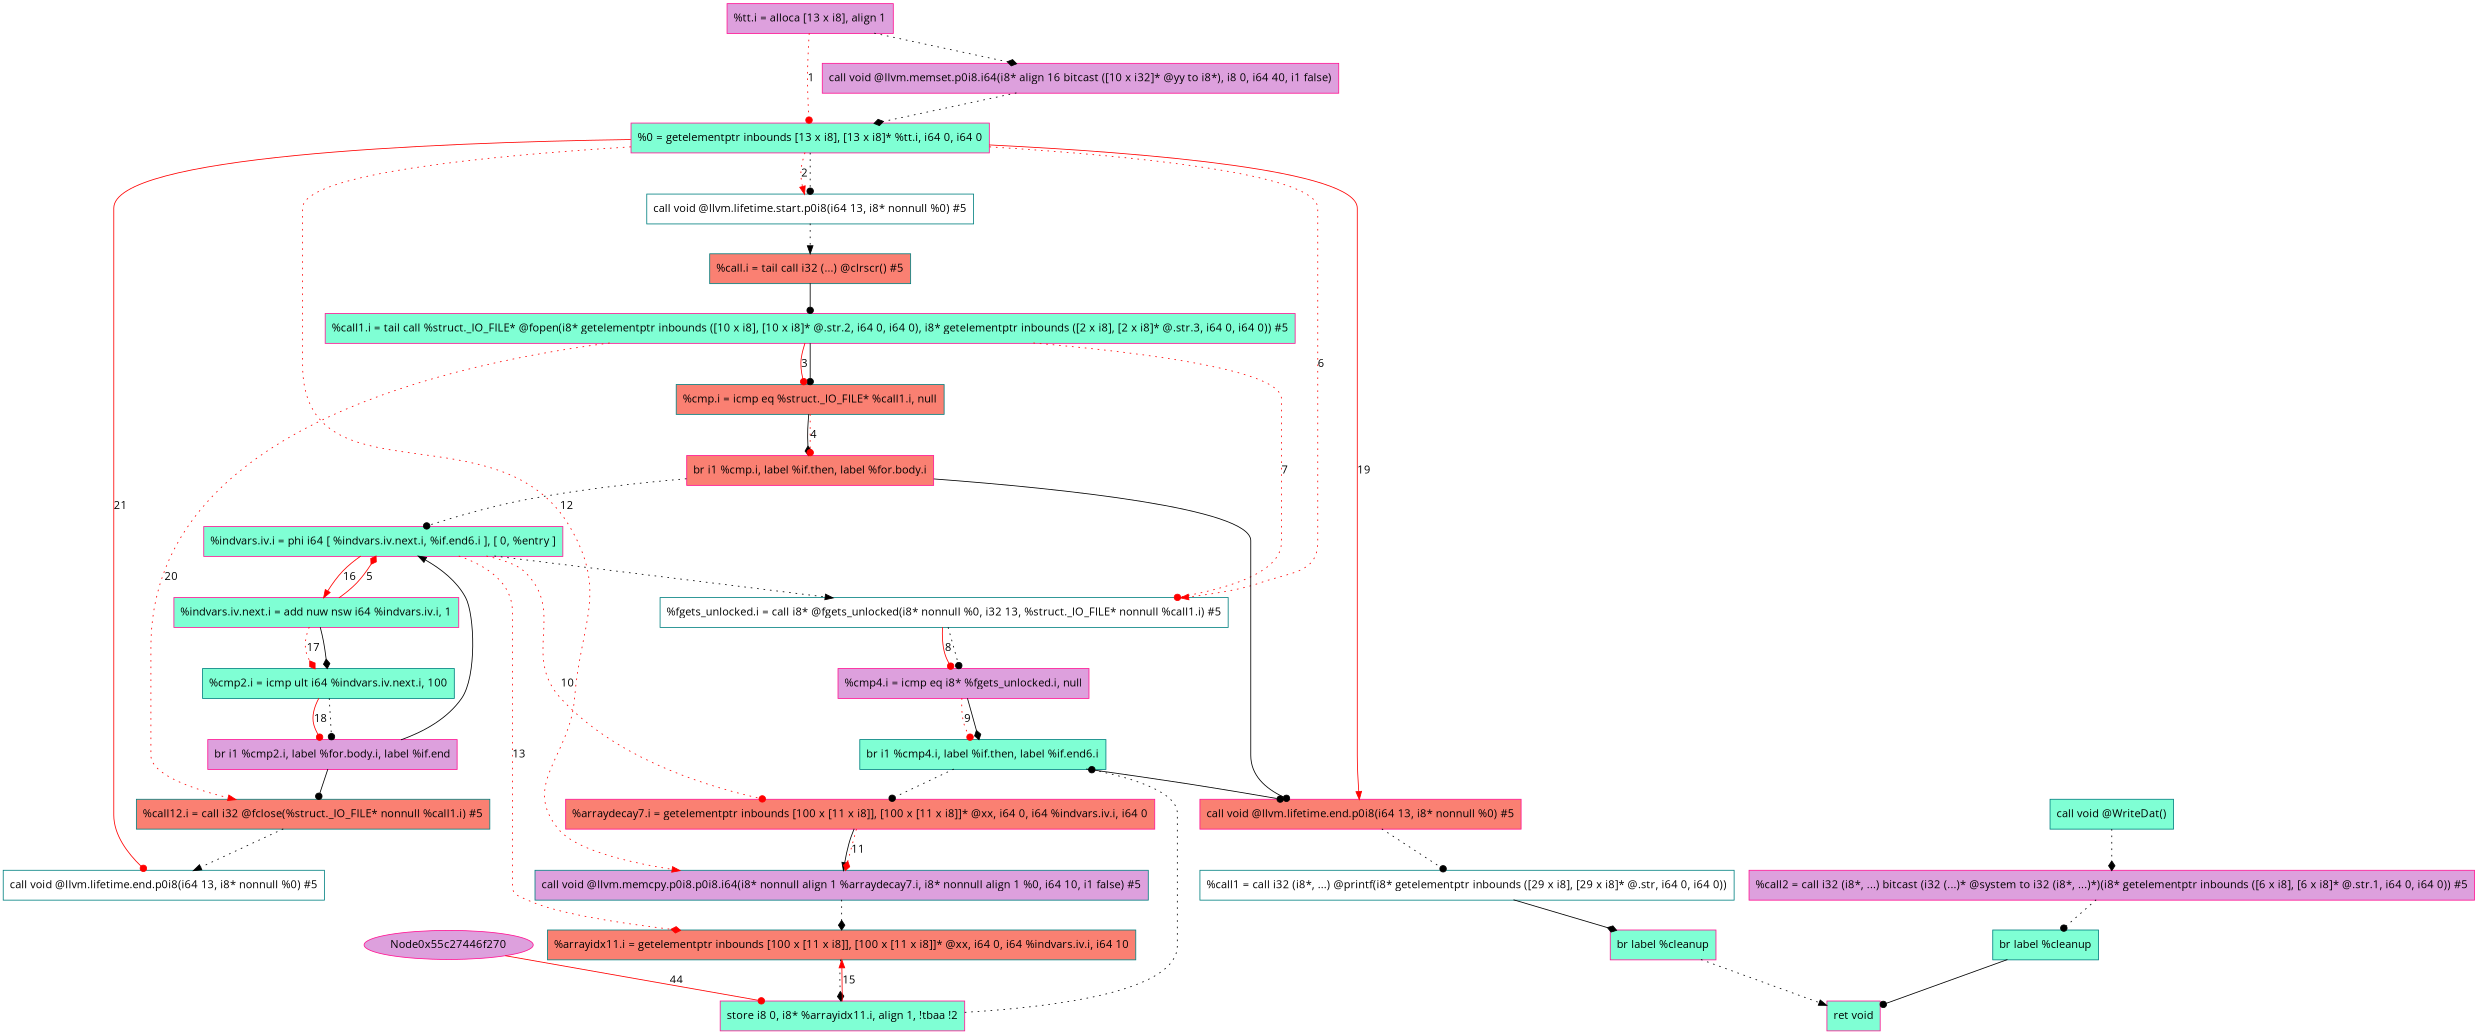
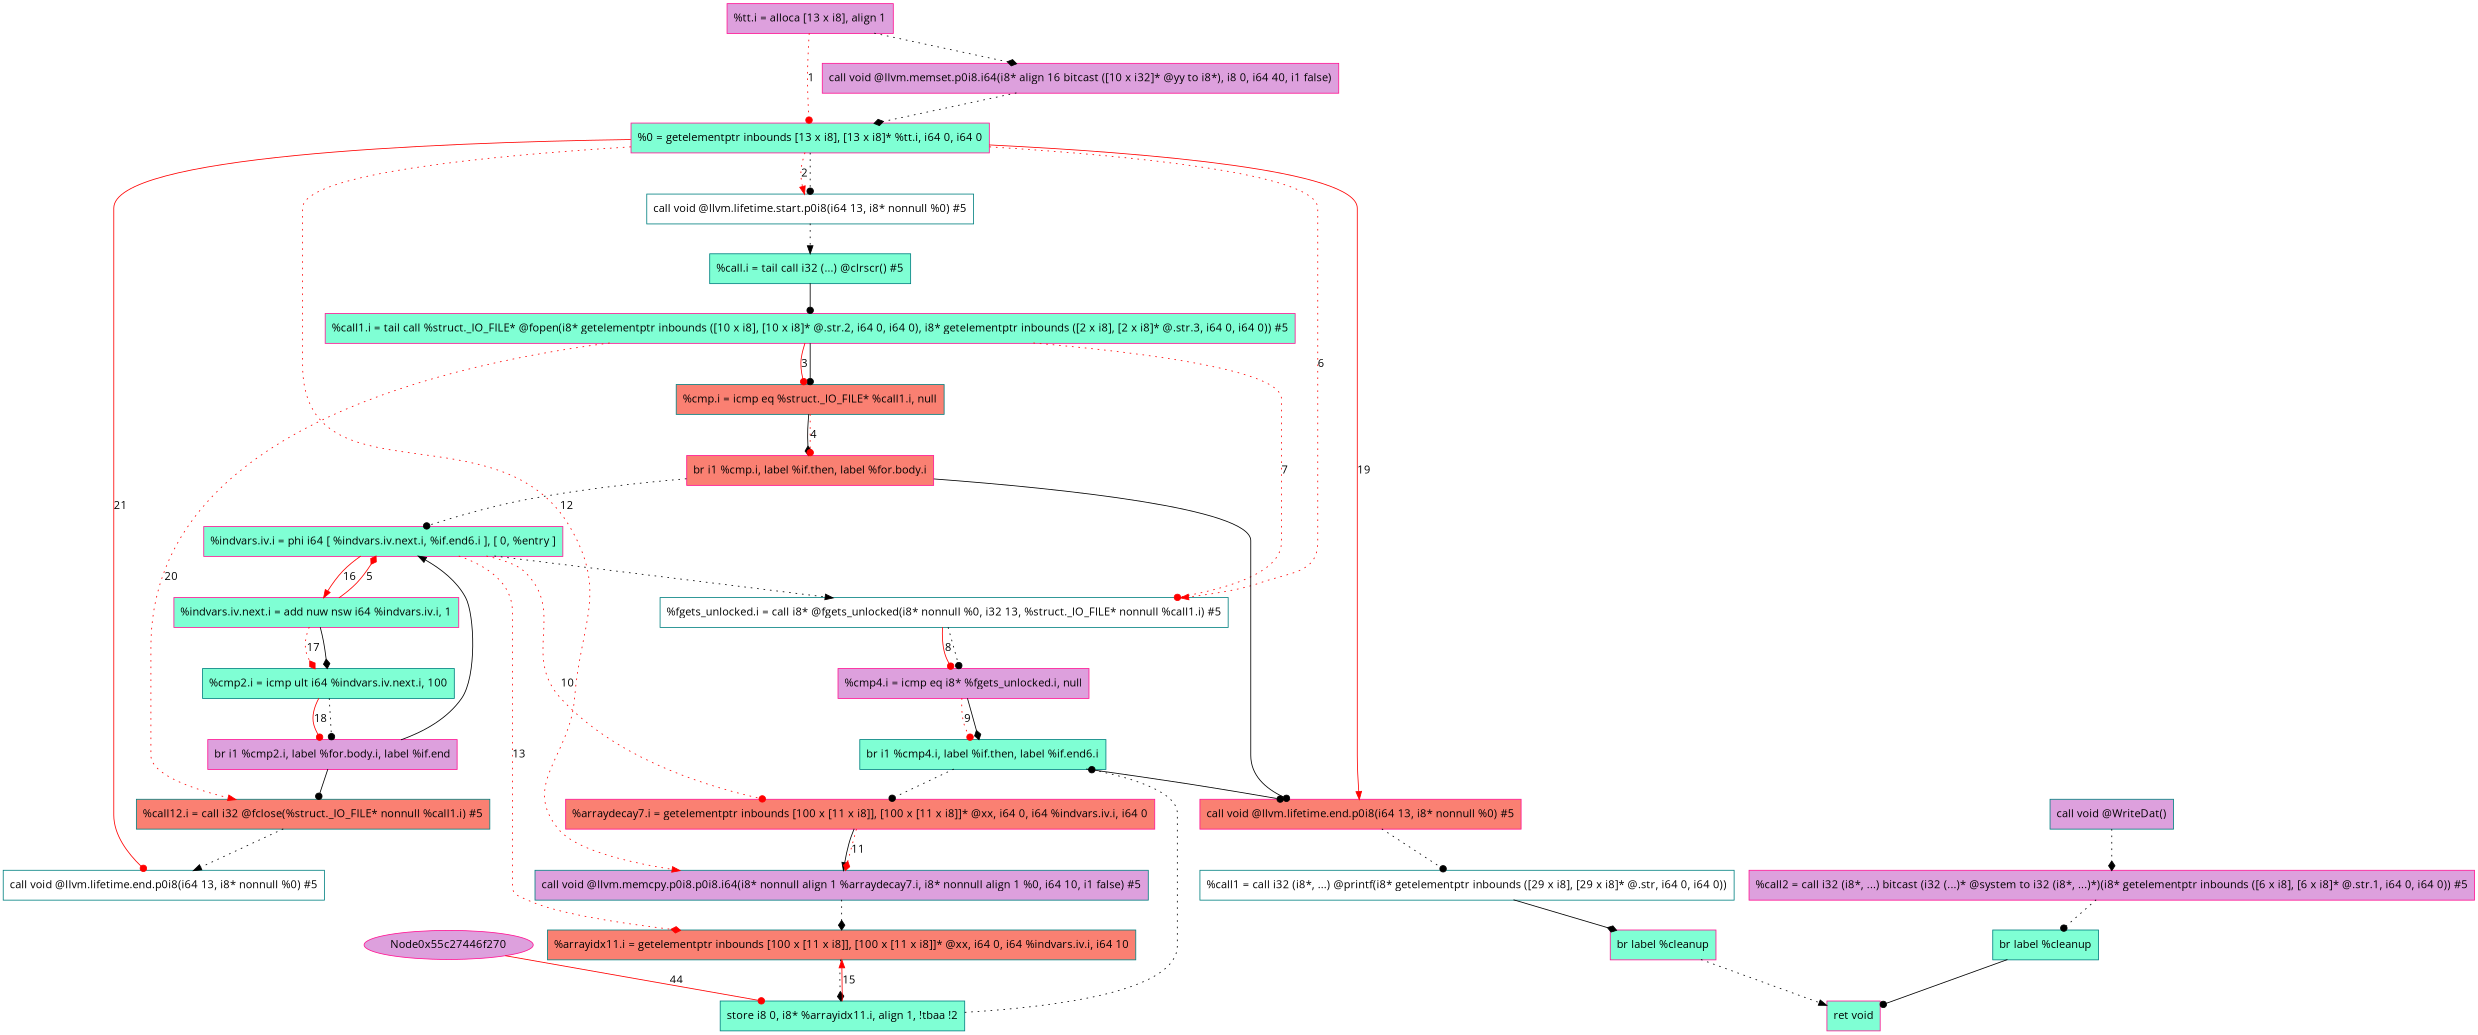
(810, 269) -> (810, 269)
(2112, 814) -> (2112, 814)
(842, 1016) -> (842, 1016)
